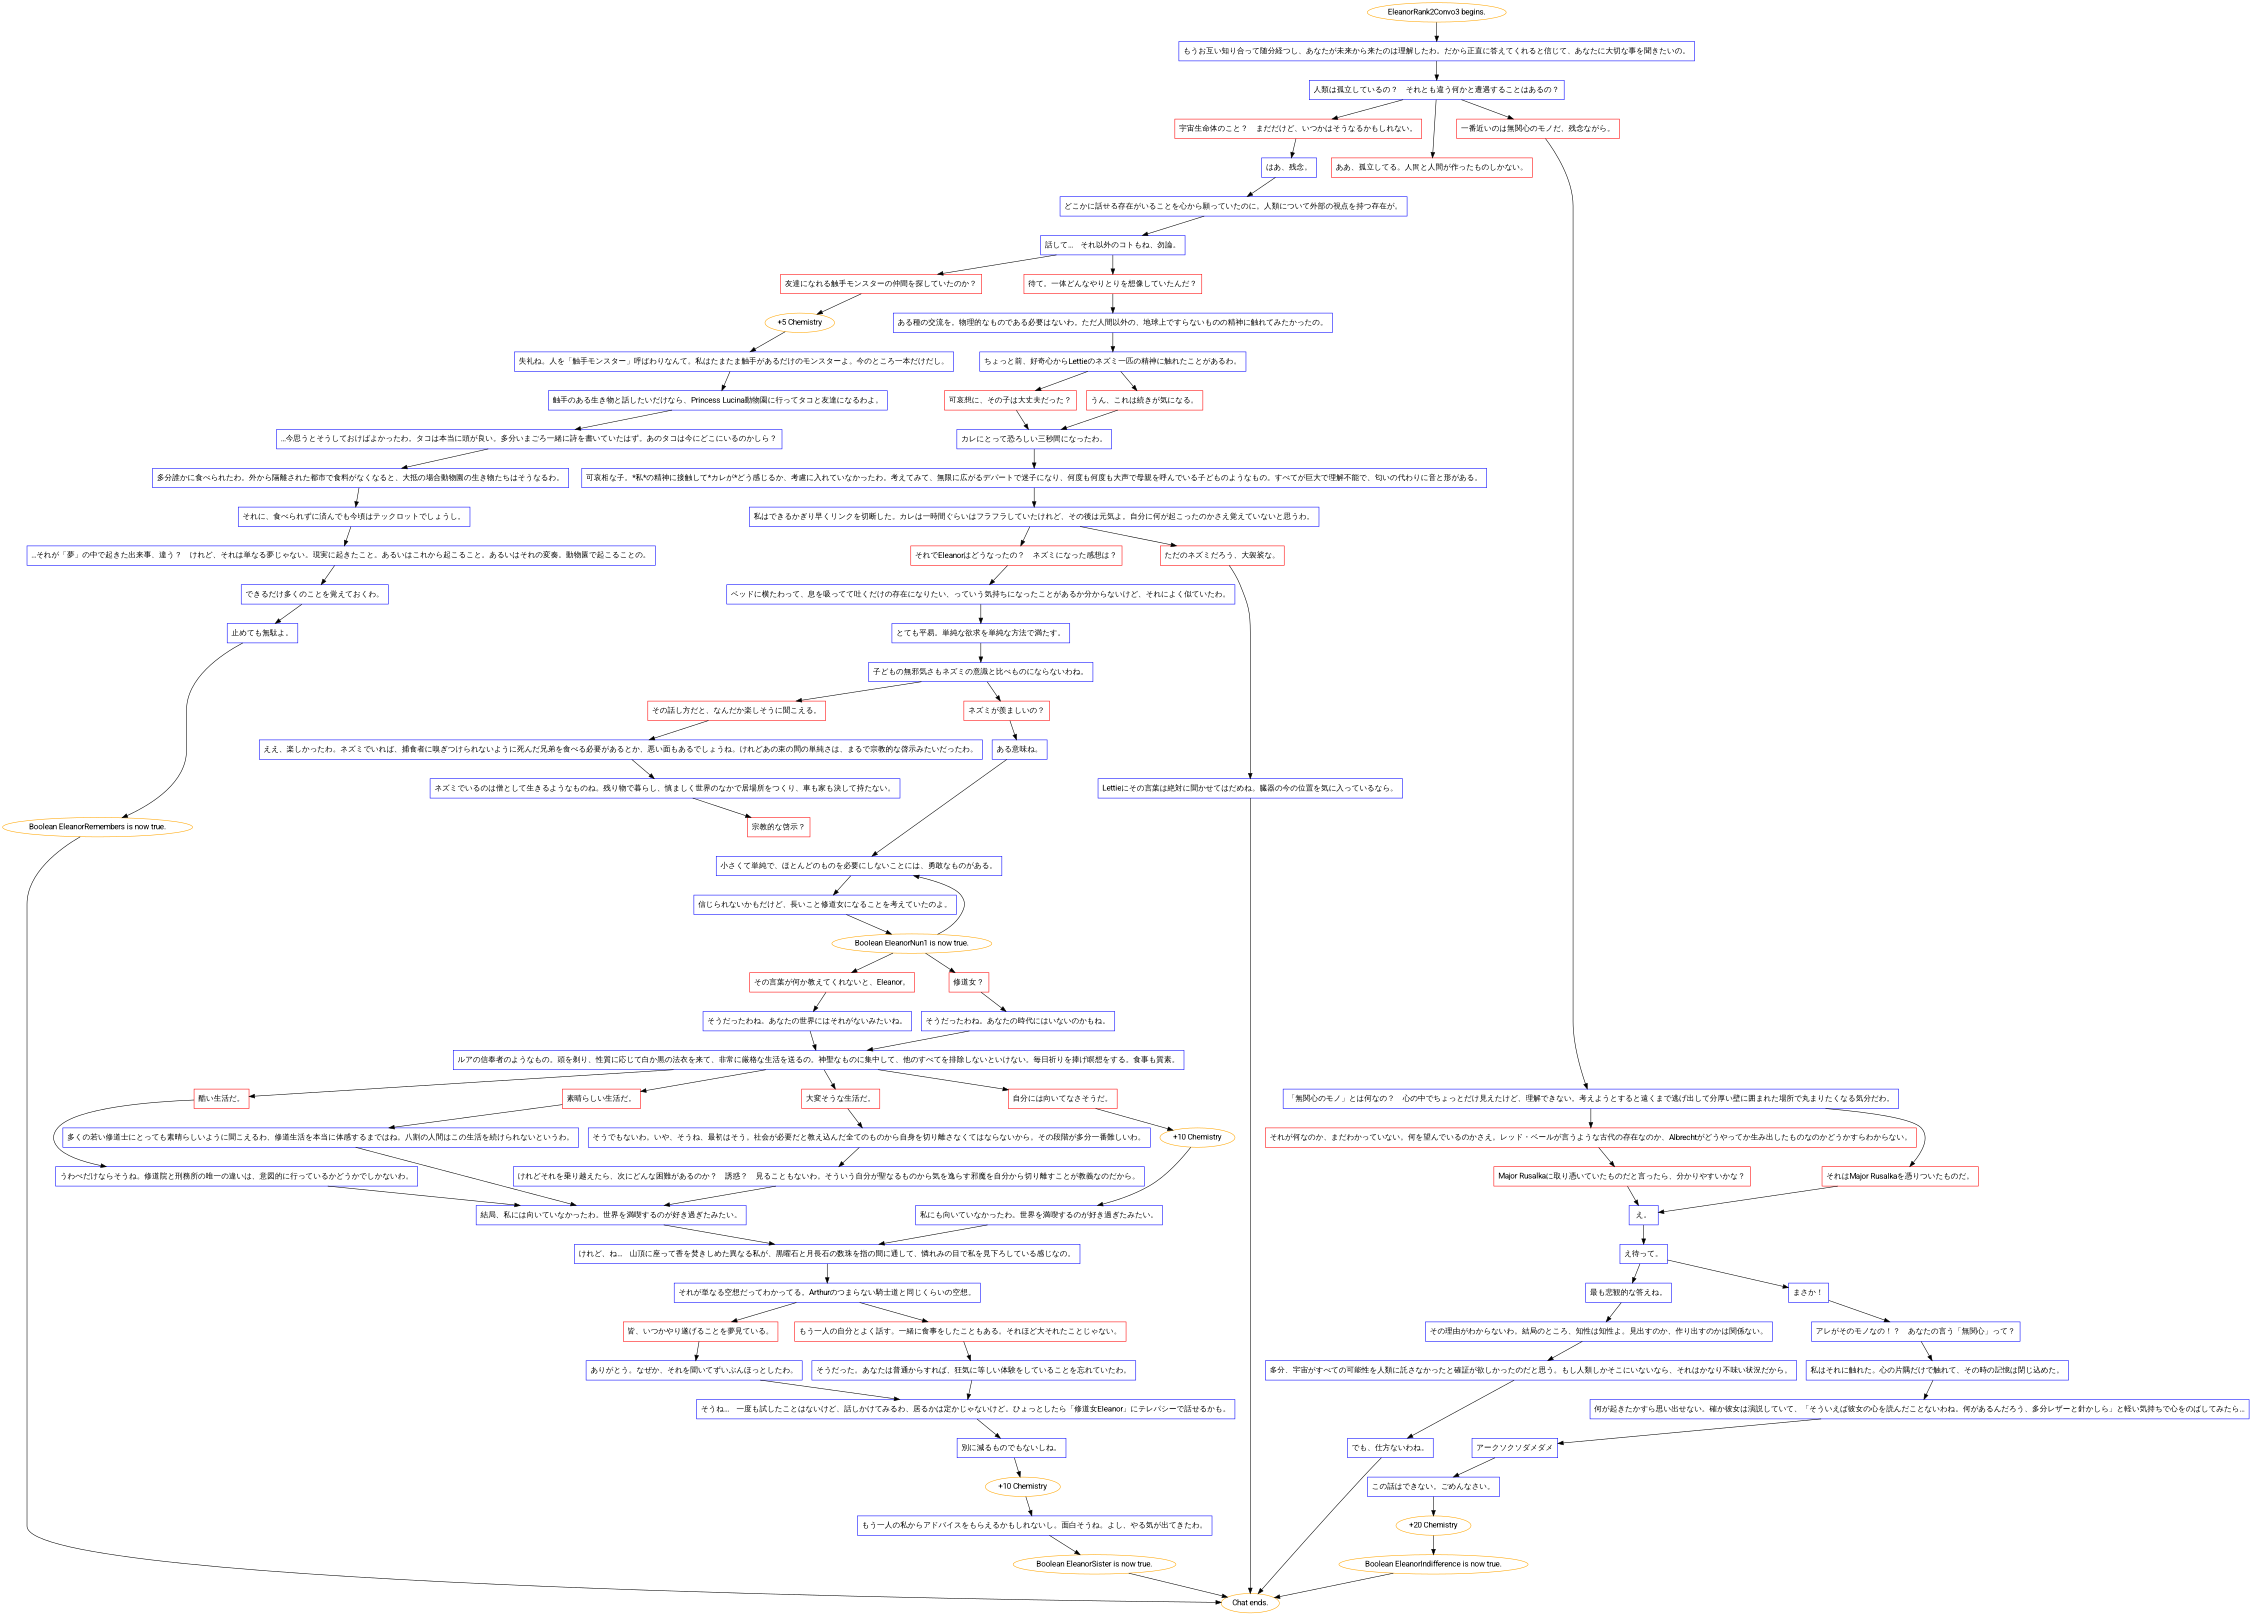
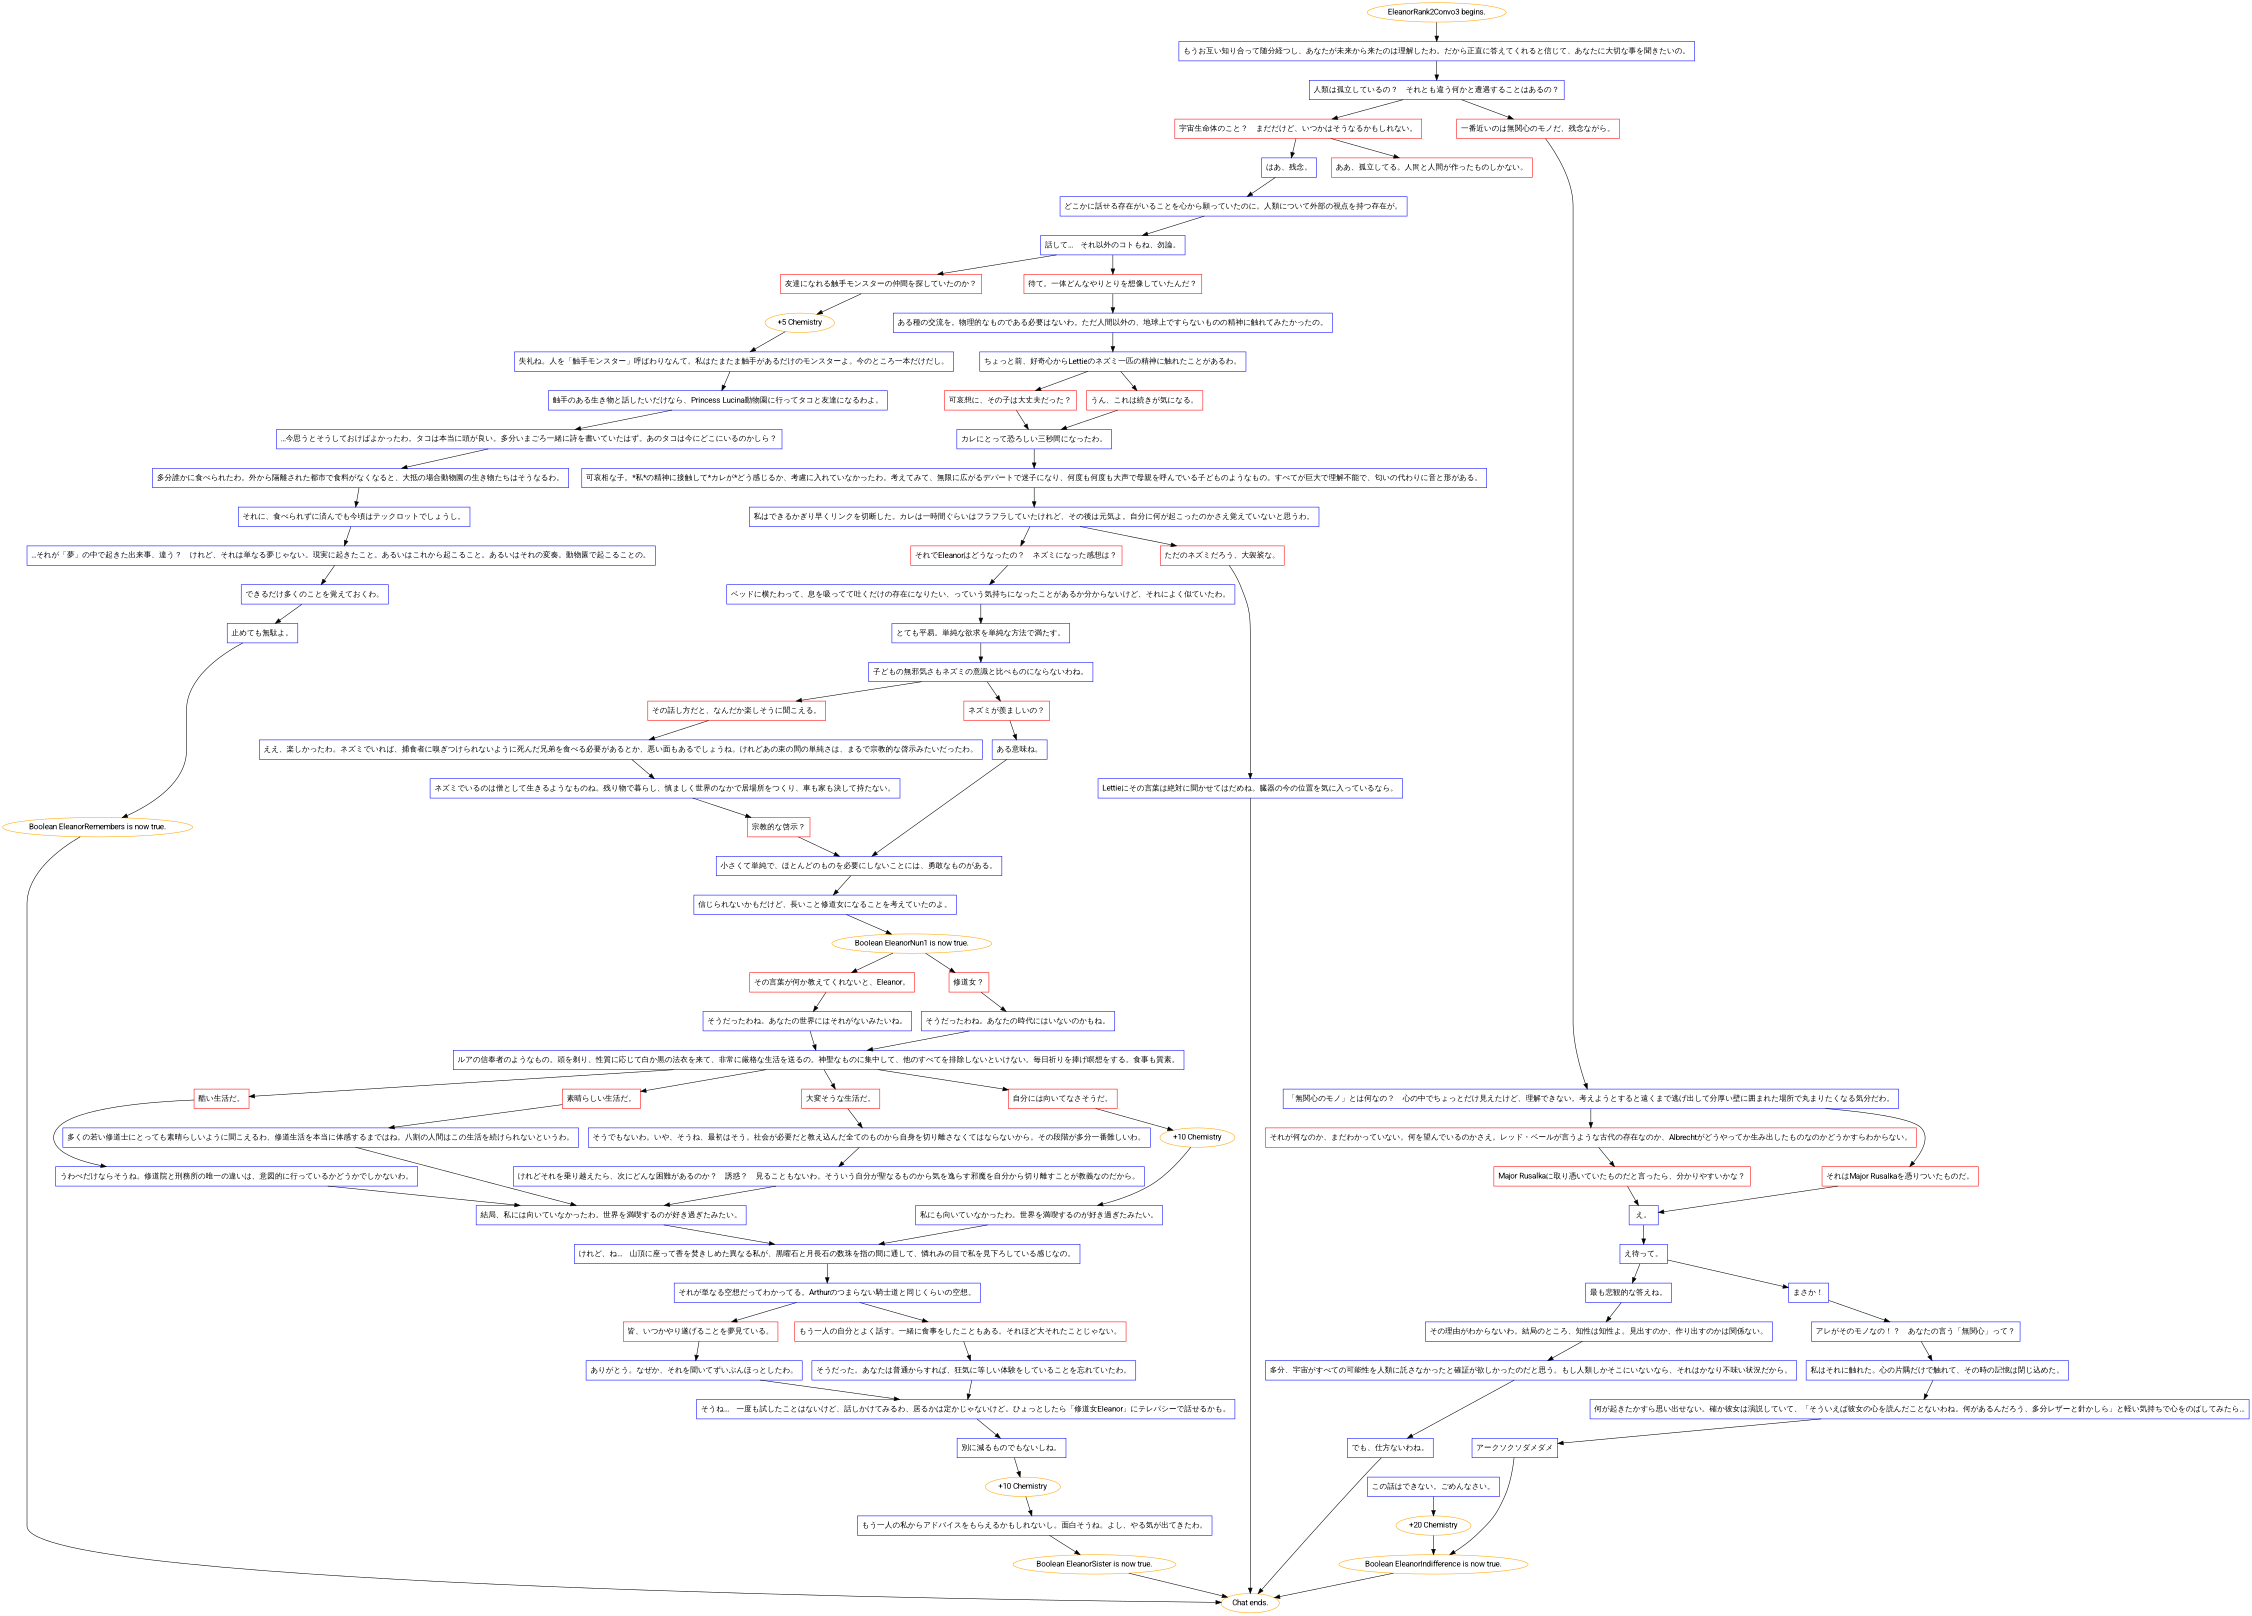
(1434, 126) -> (1362, 147)
(962, 897) -> (816, 845)
(1477, 1466) -> (1496, 1512)
